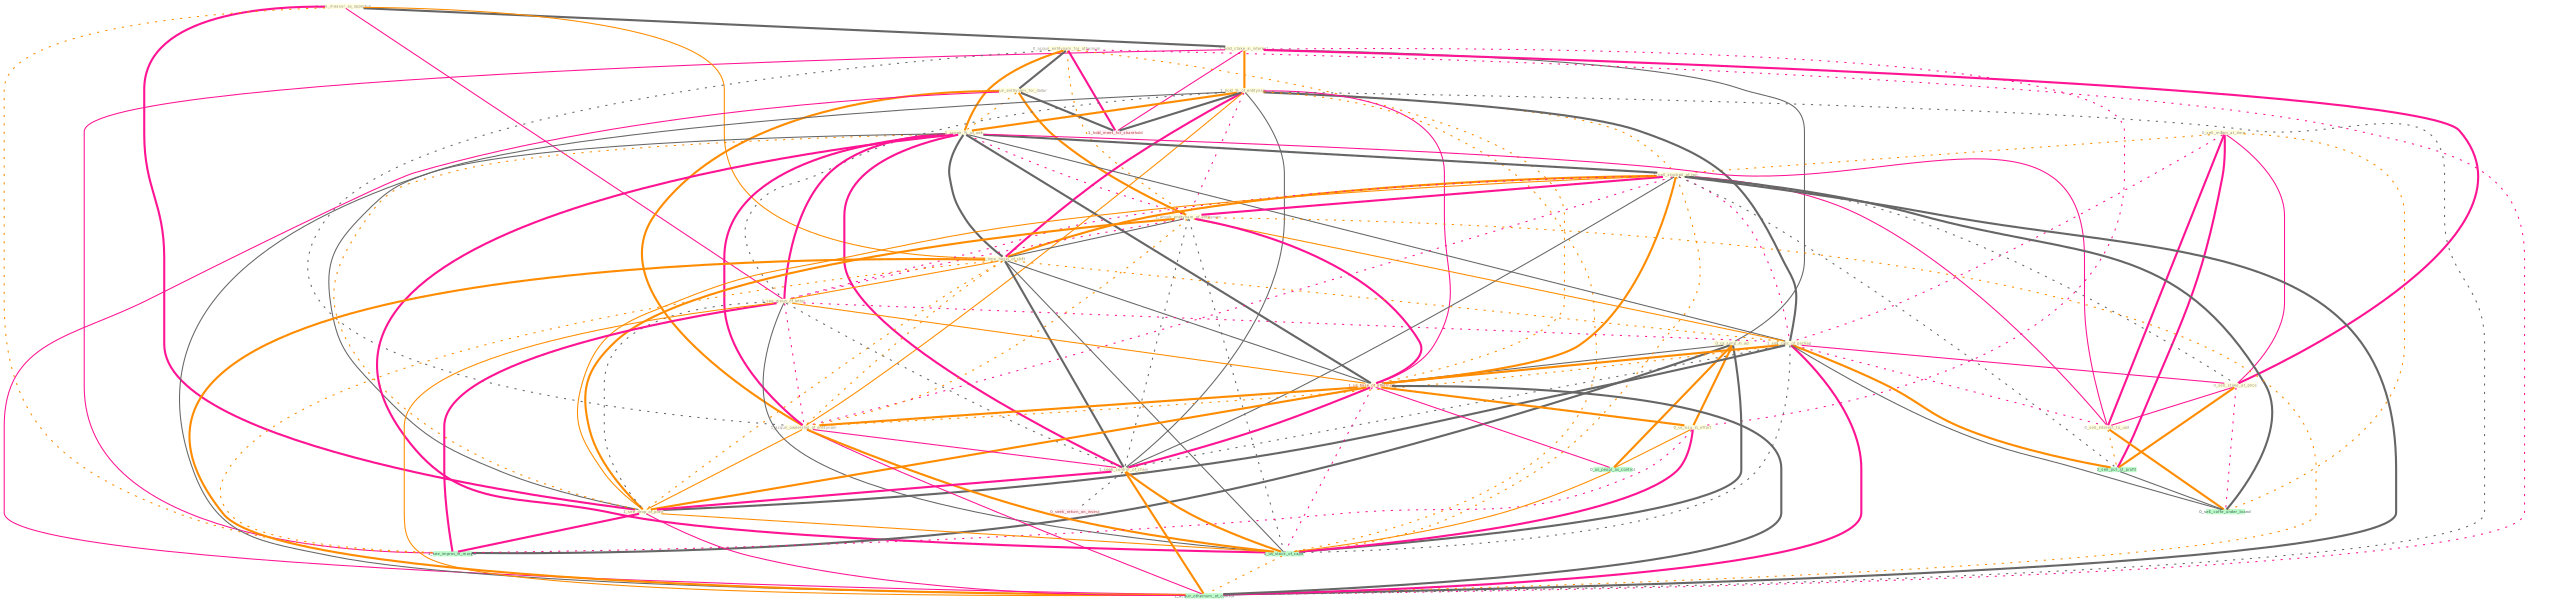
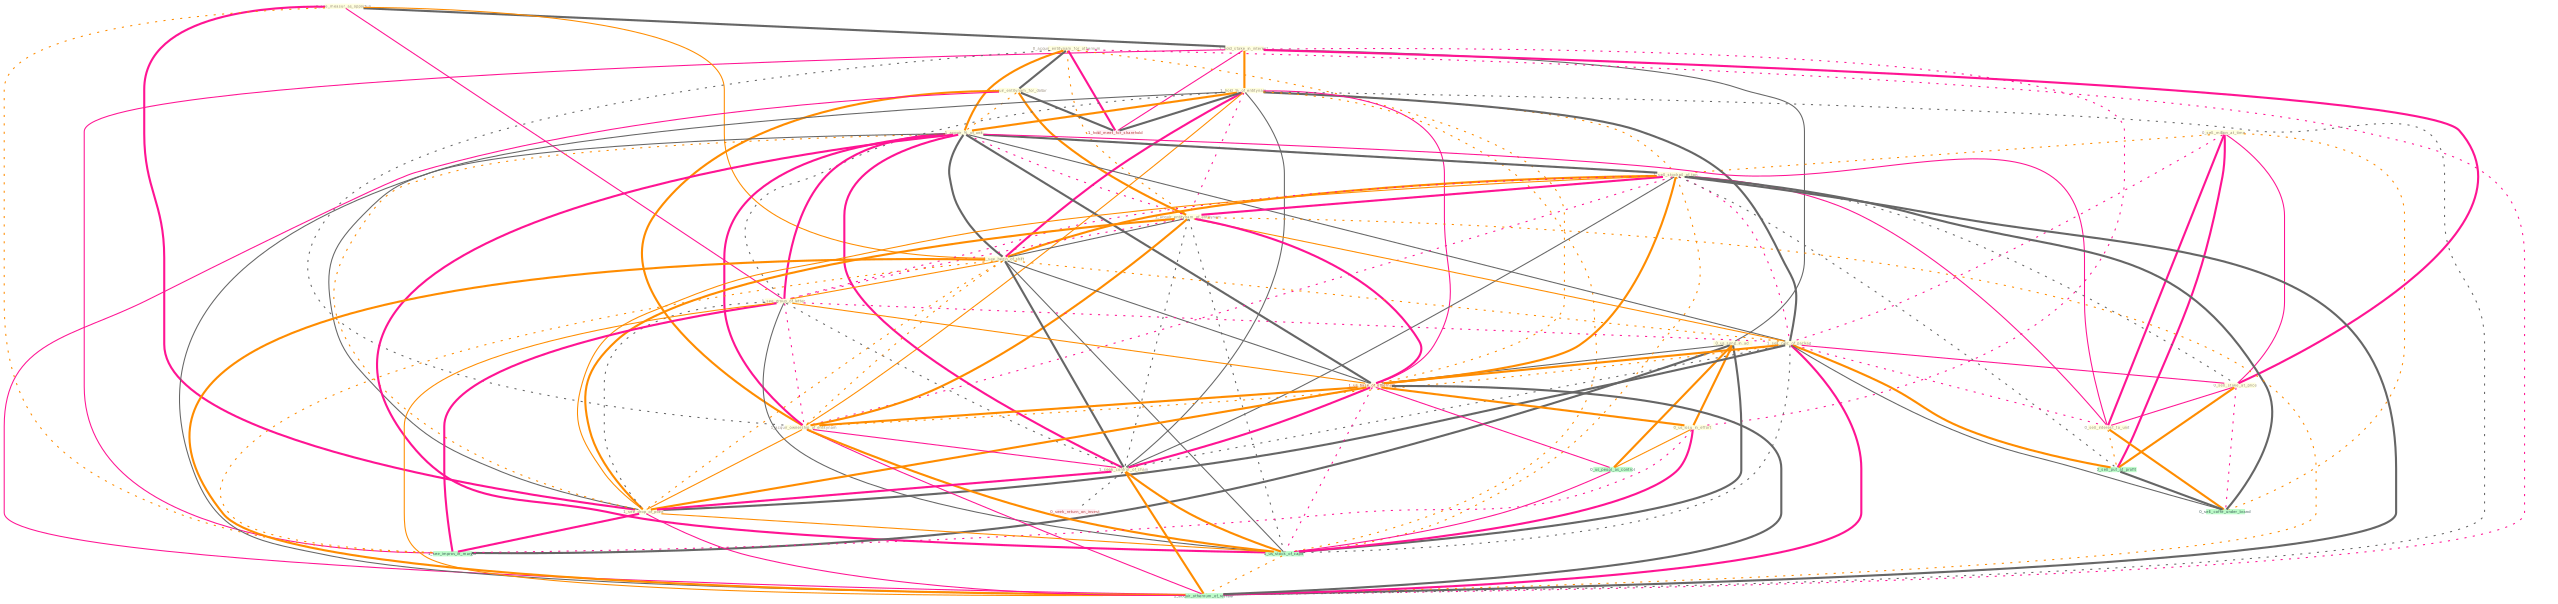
(1004, 259) -> (1004, 259)
(1012, 347) -> (1012, 347)
(2151, 483) -> (2151, 483)
(1456, 524) -> (1456, 524)
(1204, 596) -> (1204, 596)
